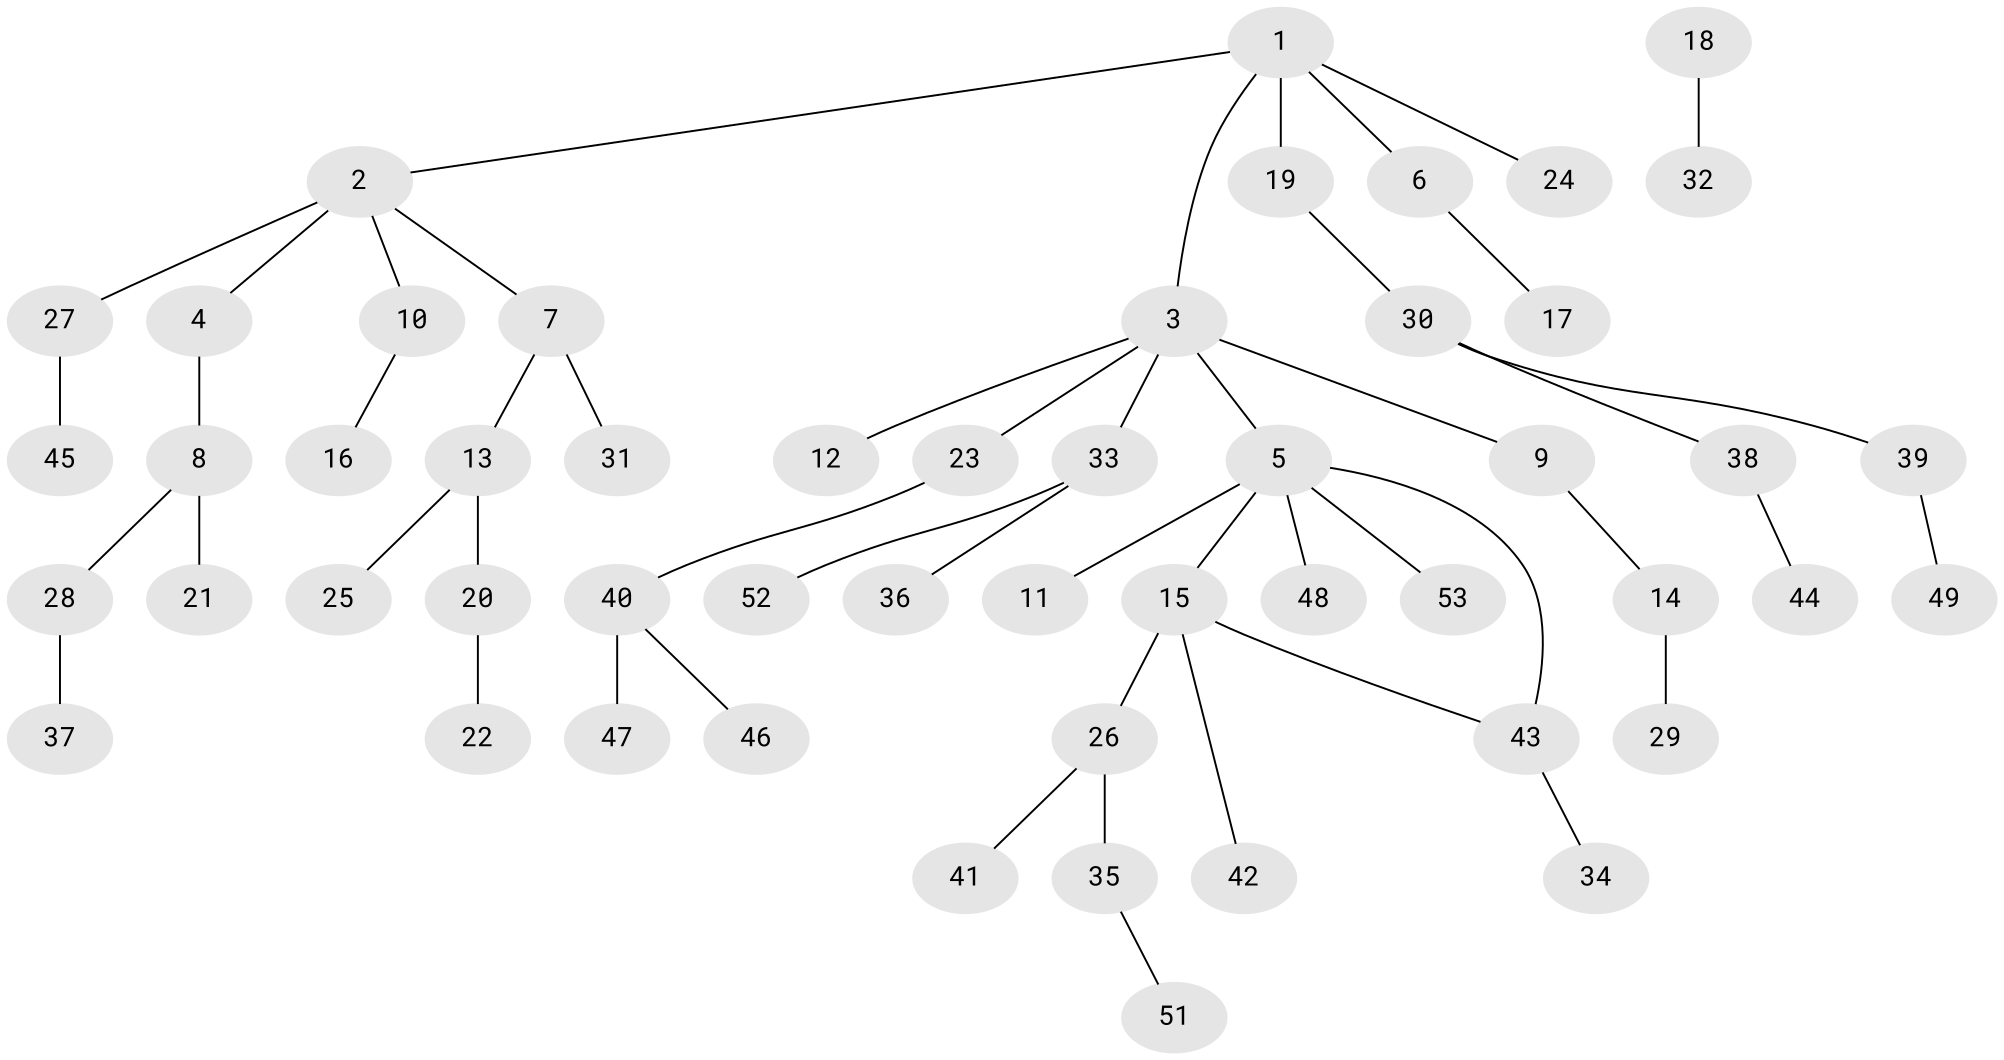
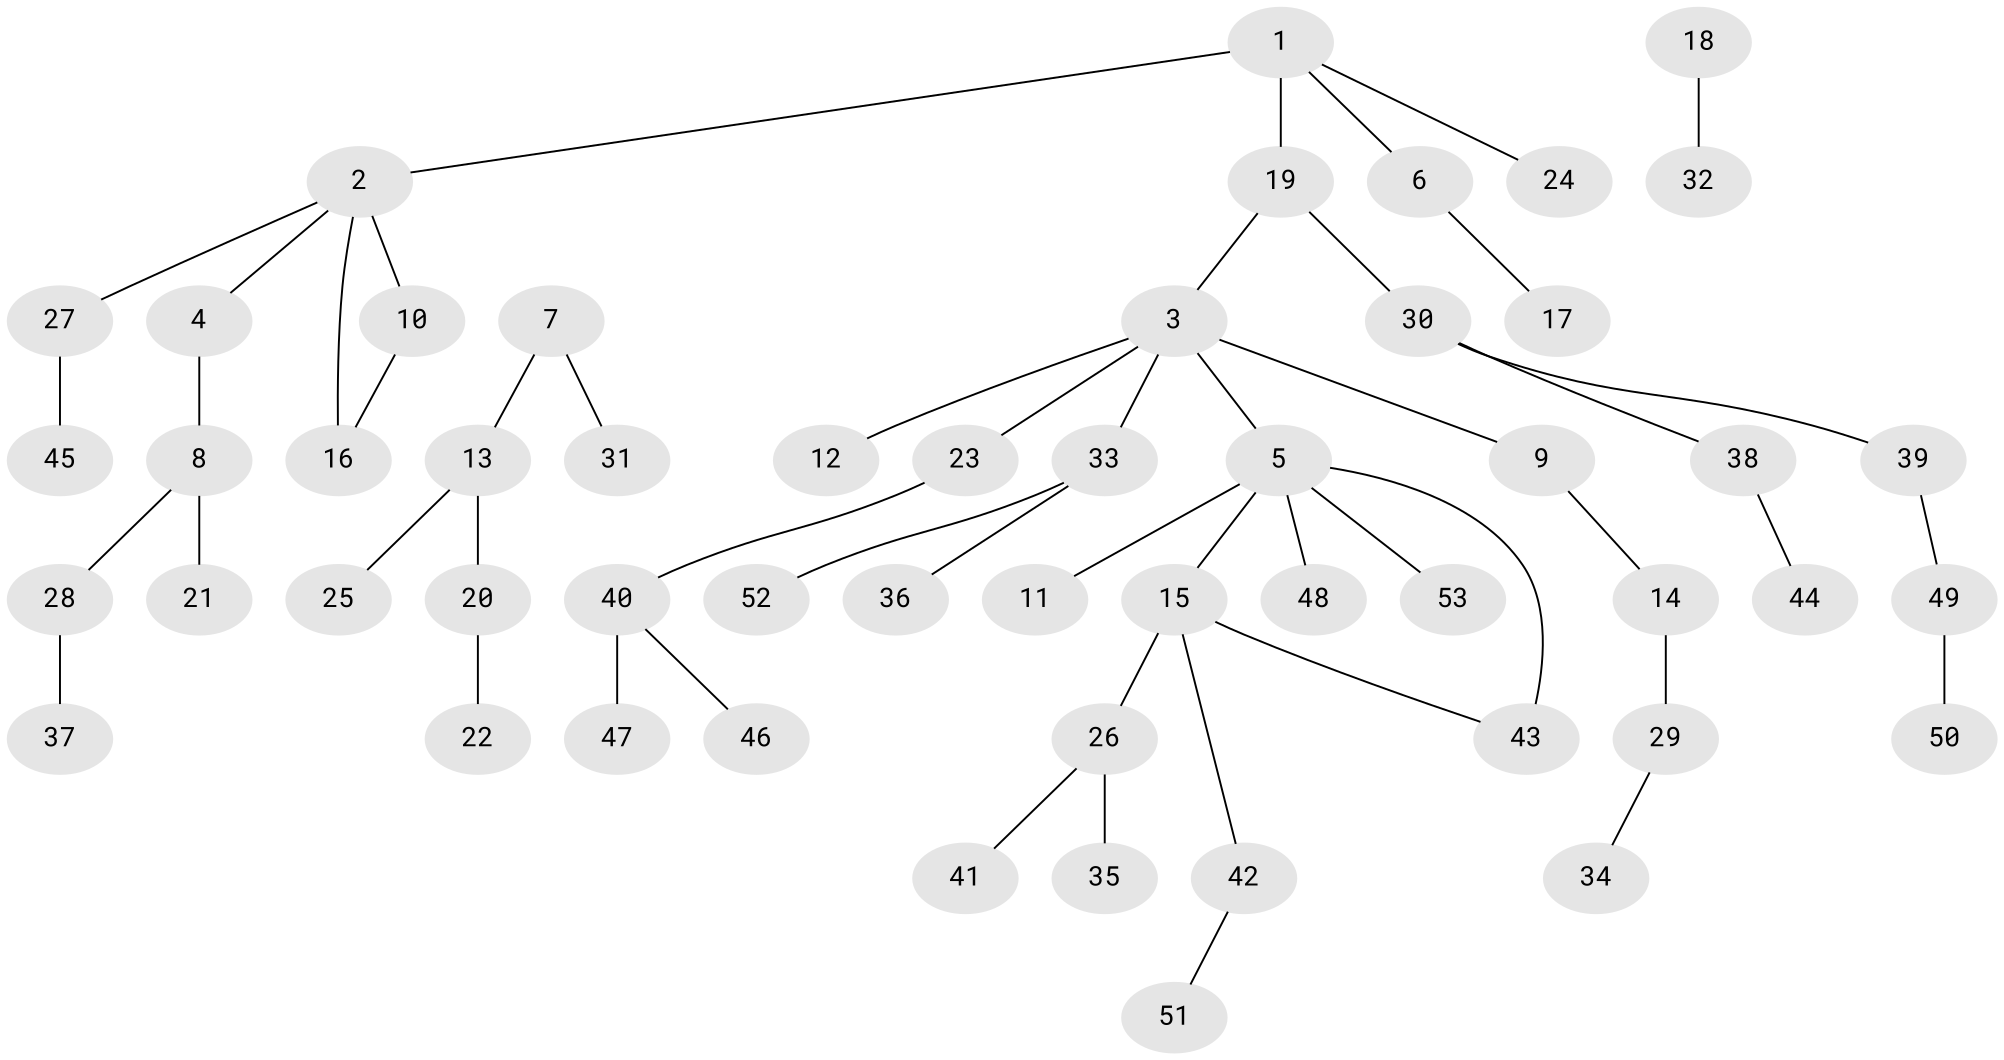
(1201, 174) -> (1228, 252)
(456, 252) -> (340, 321)
none -> (1944, 739)
(1561, 809) -> (1631, 809)
(1140, 948) -> (1209, 948)
